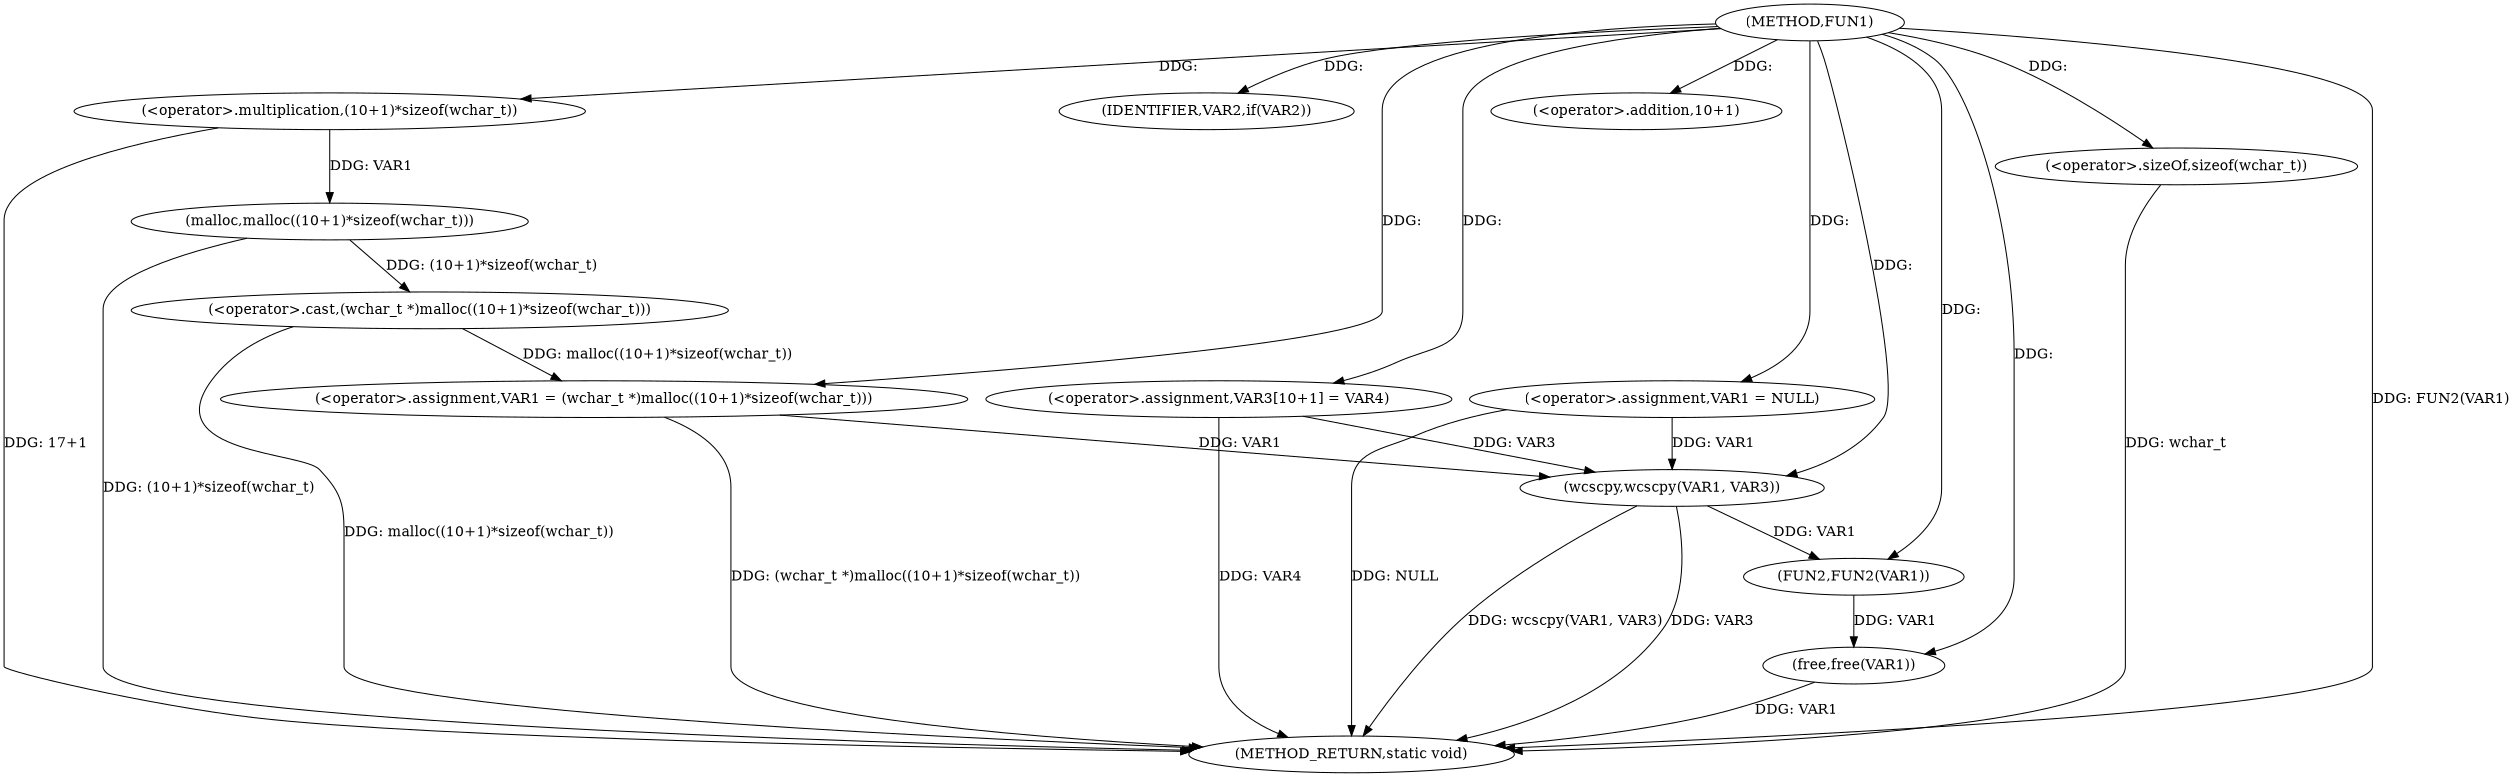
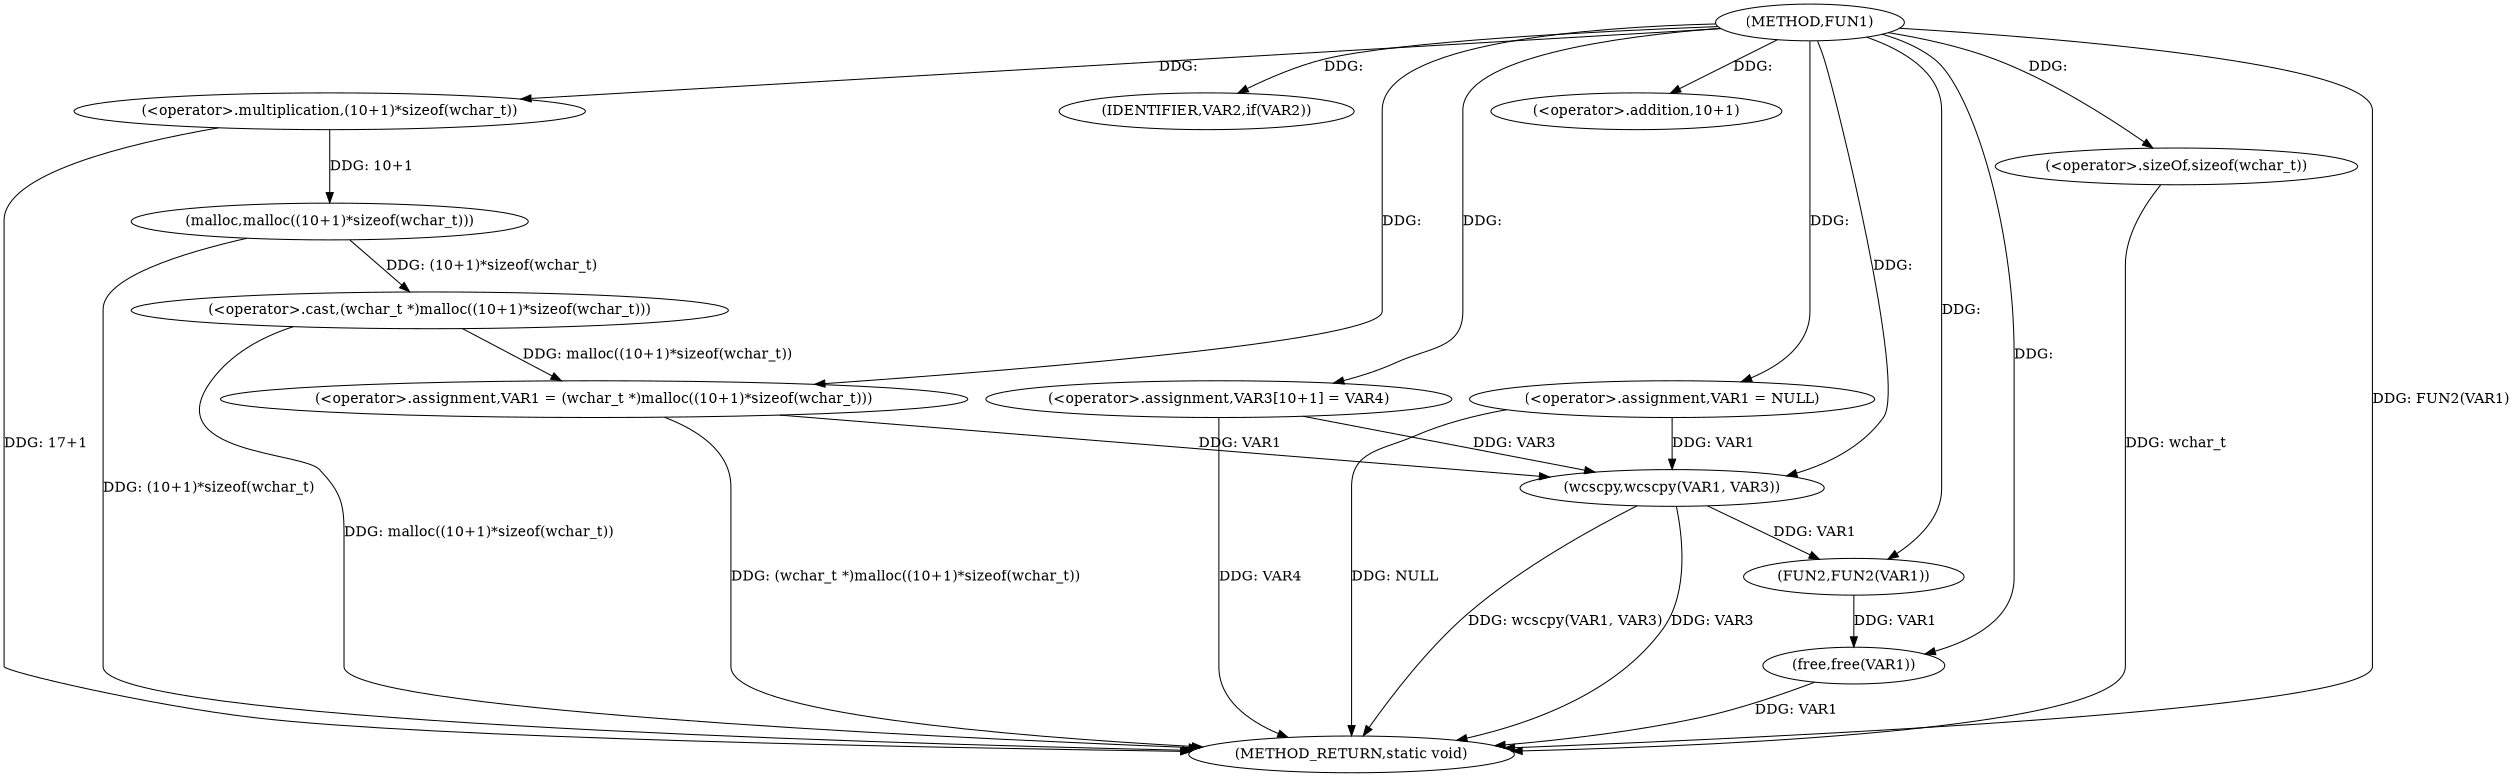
(372, 166) -> (372, 166)
